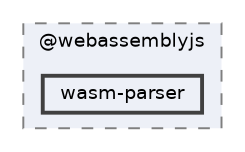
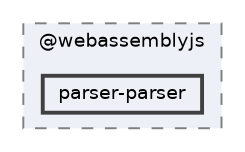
(122, 94) -> (122, 94)
